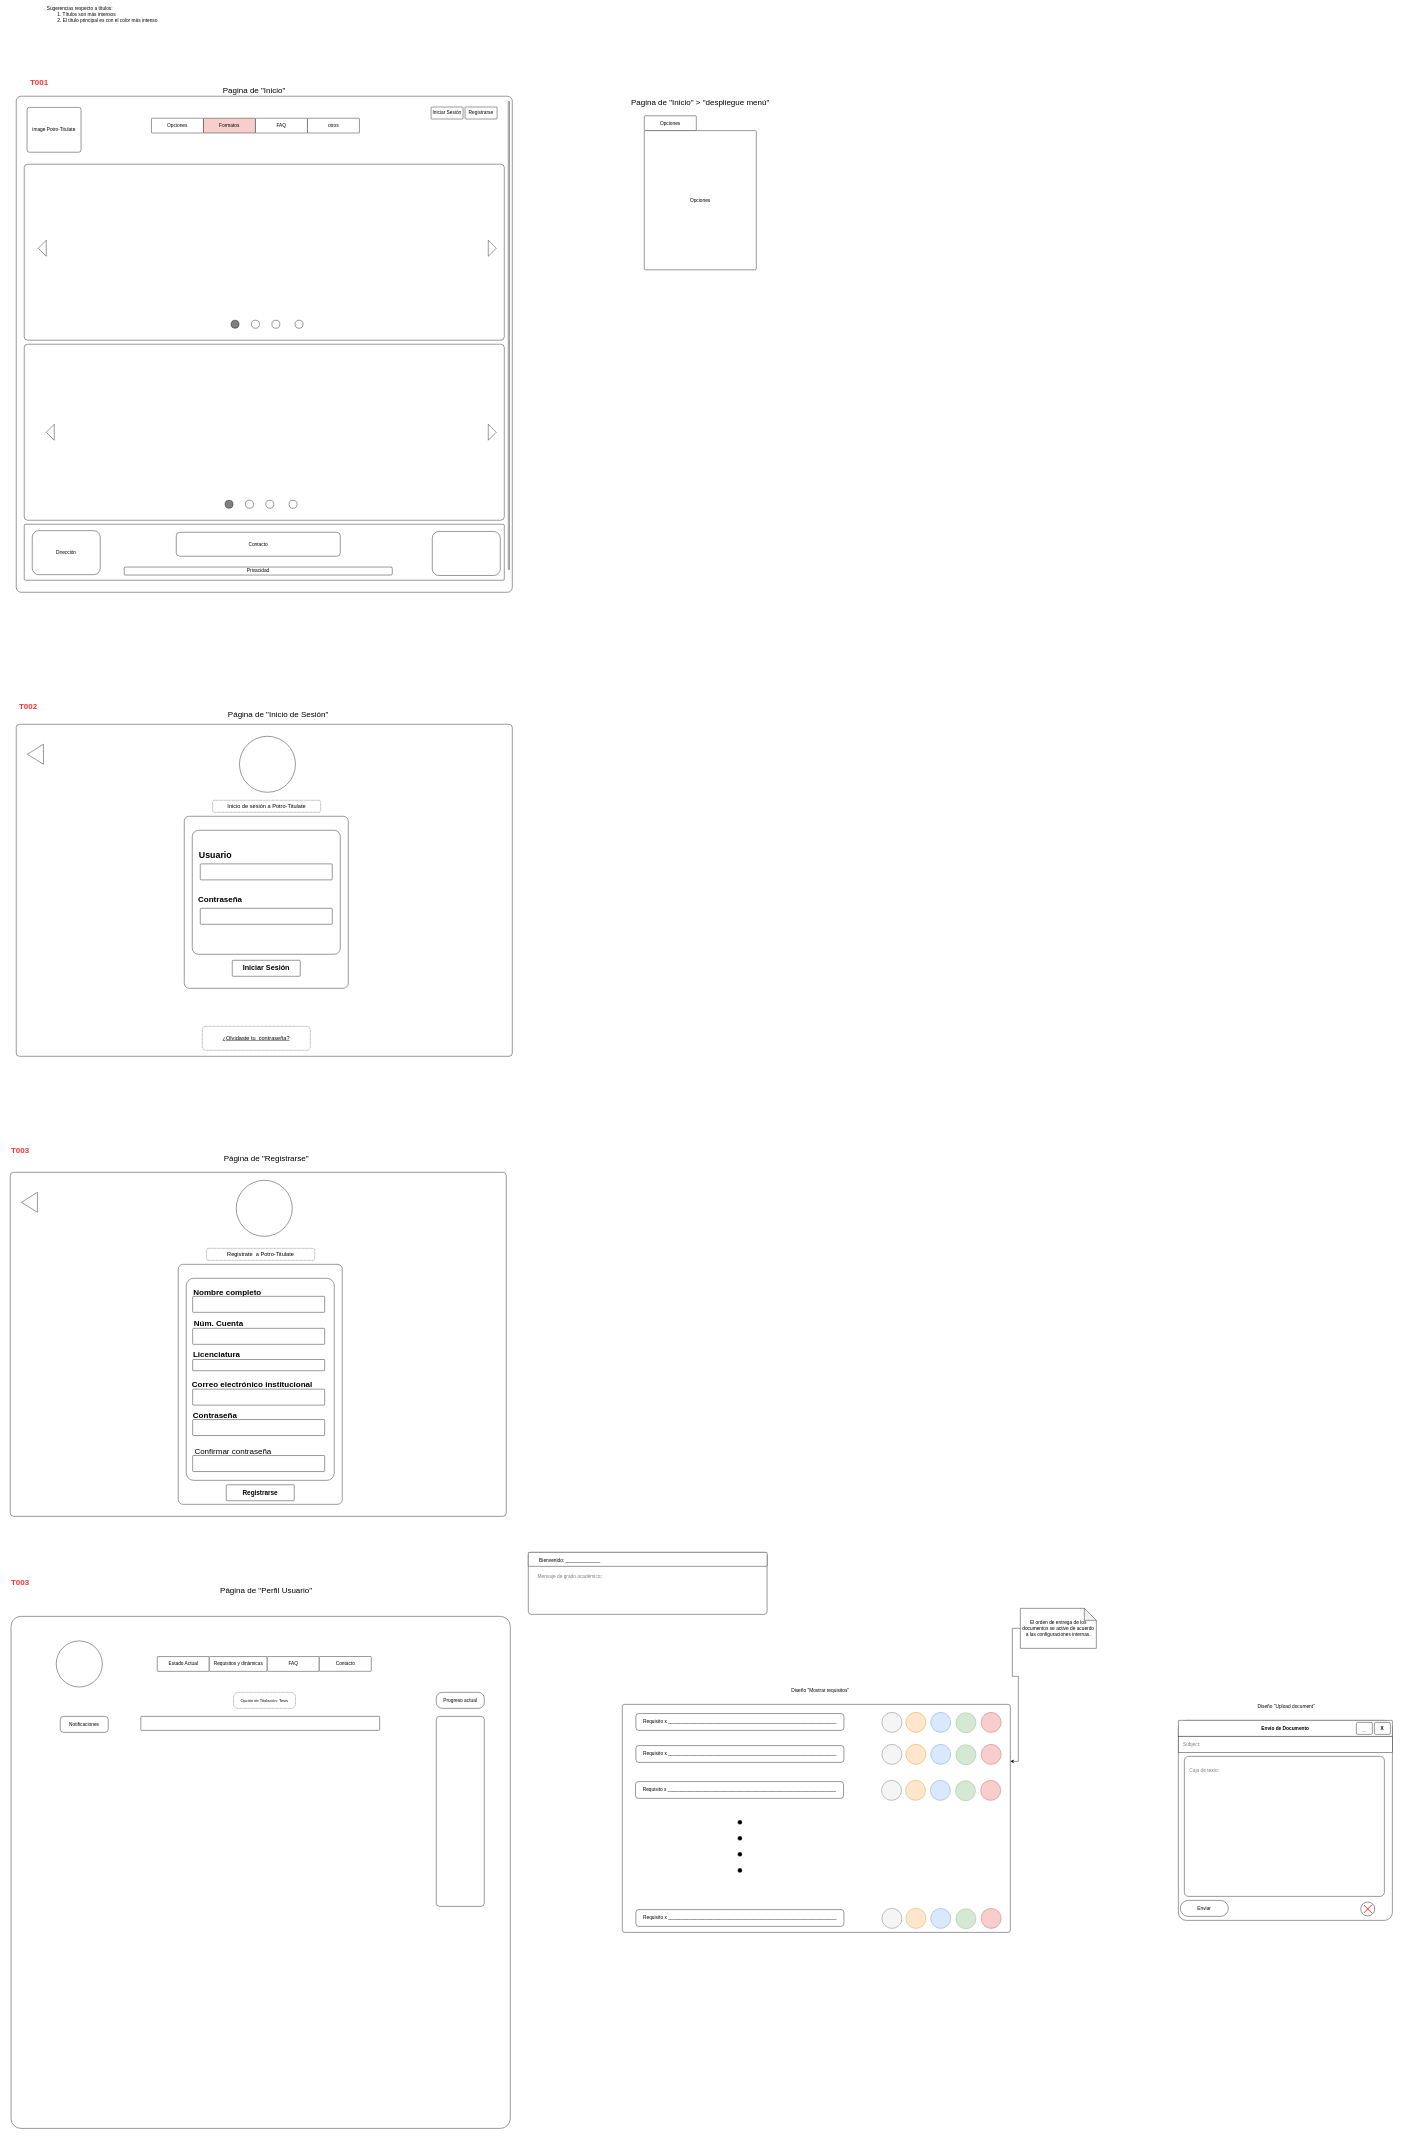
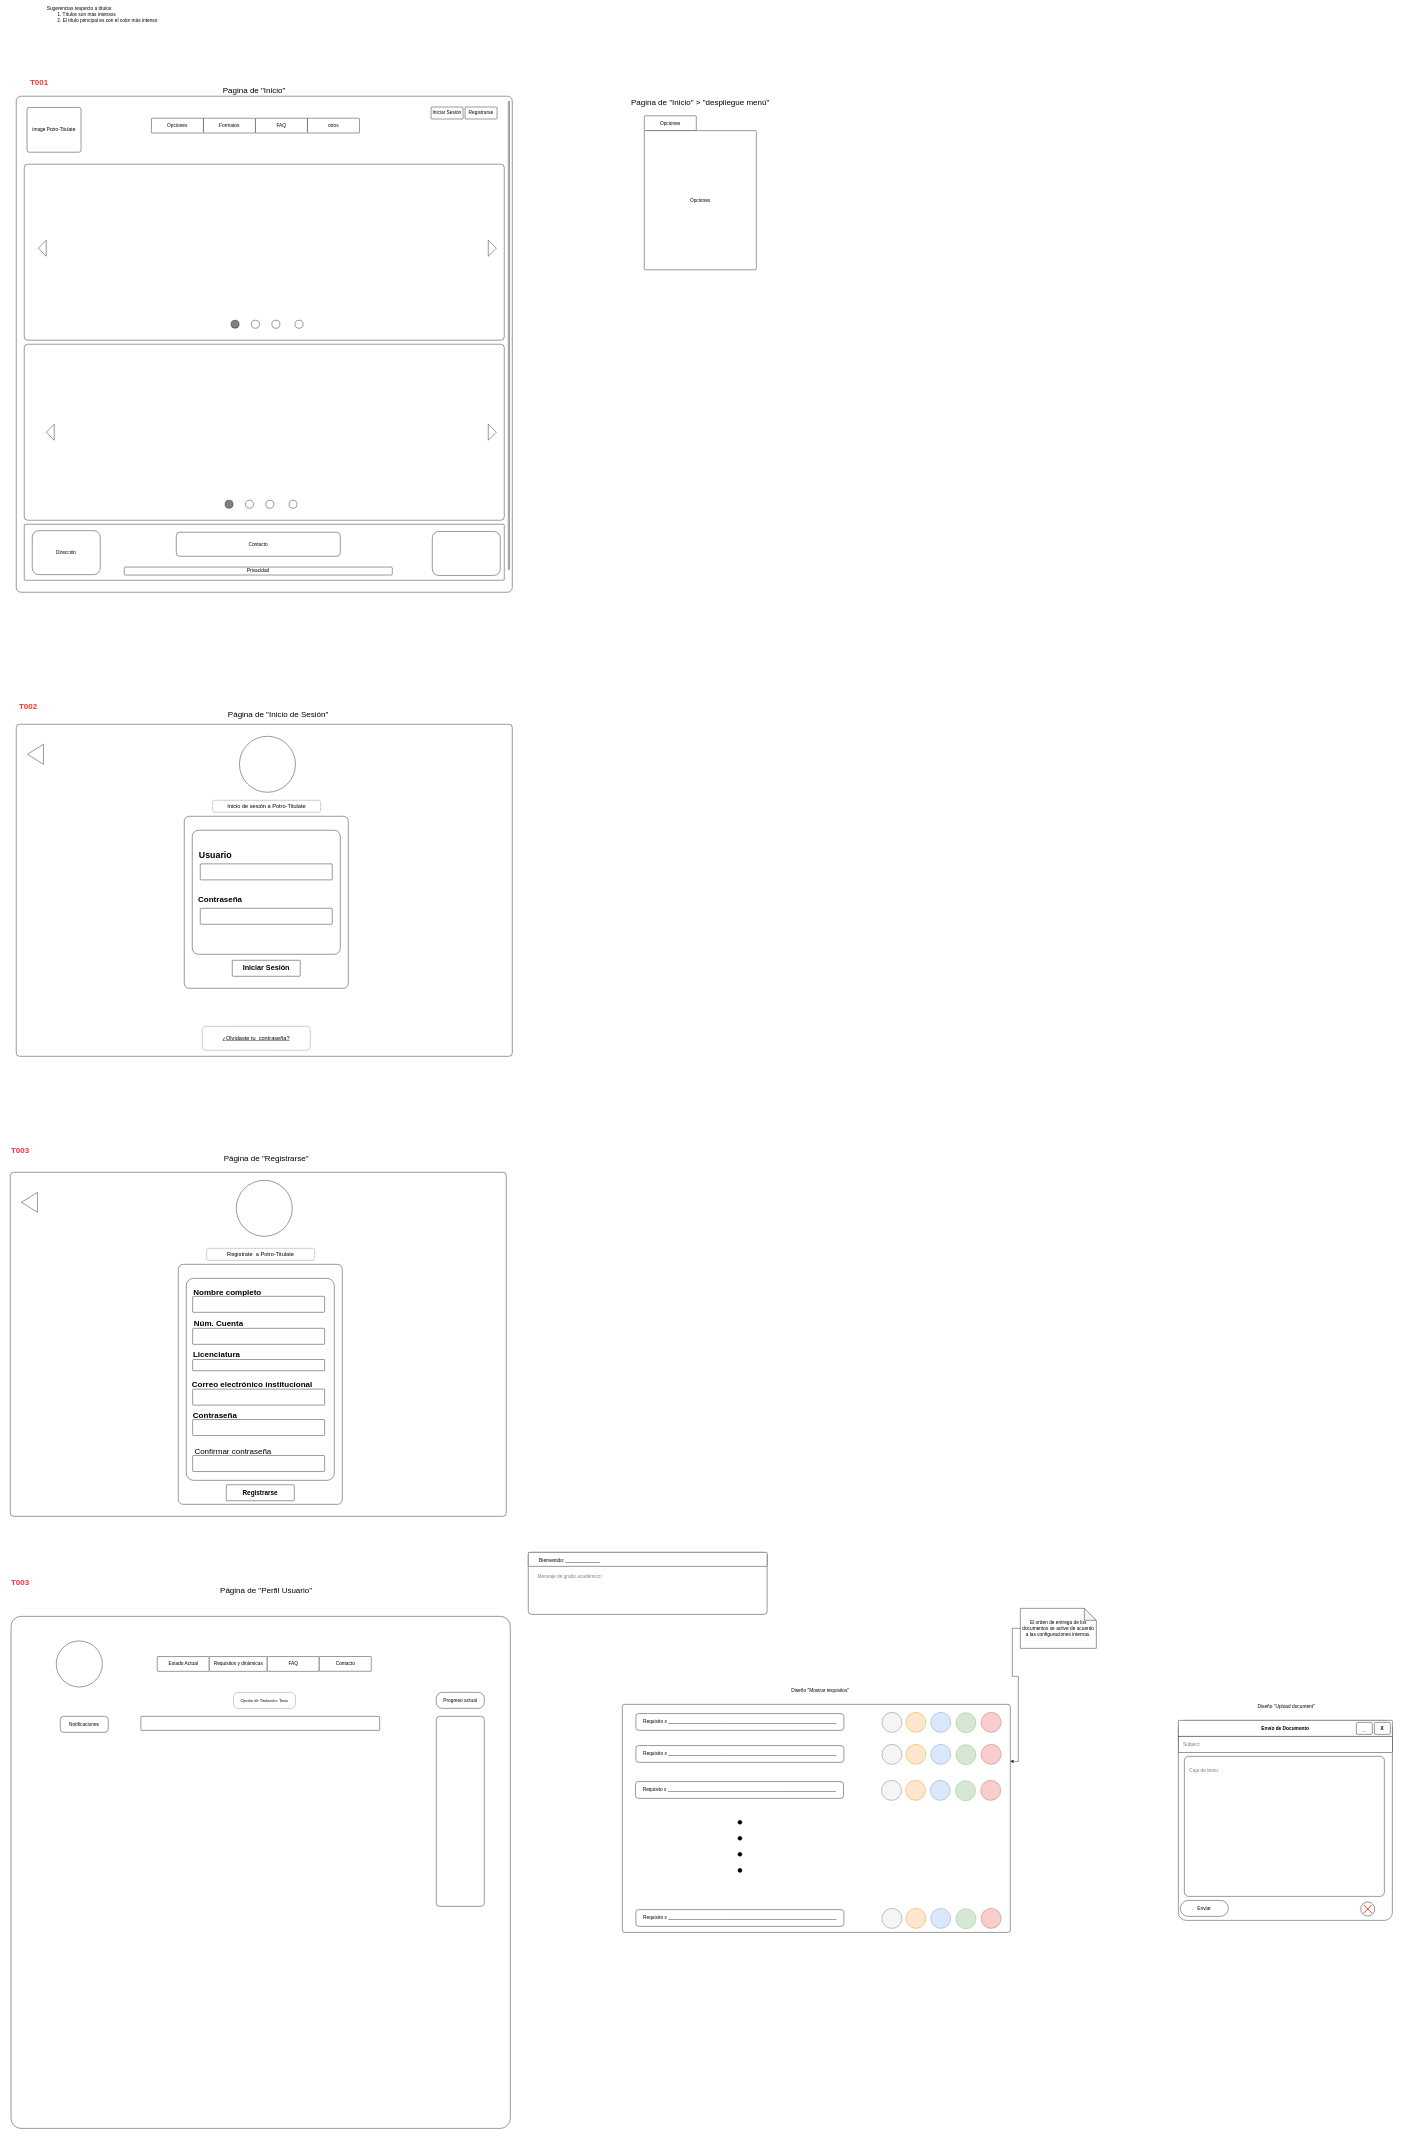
(229, 126) -> (229, 126)
